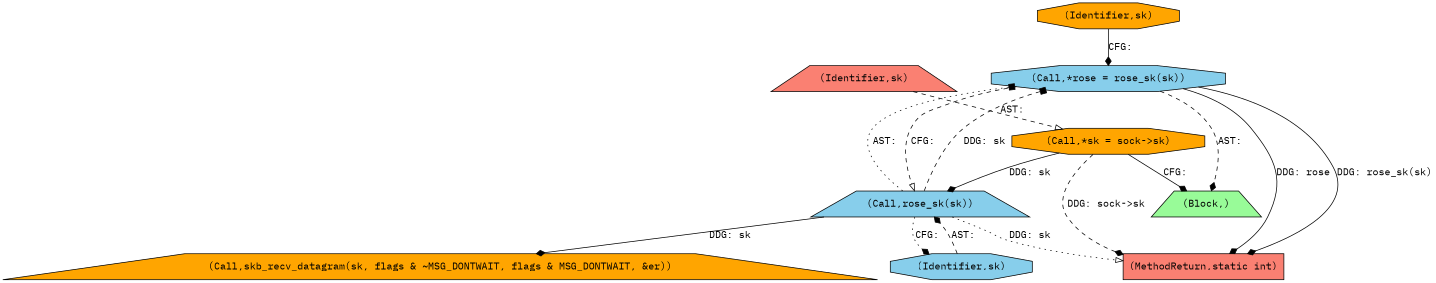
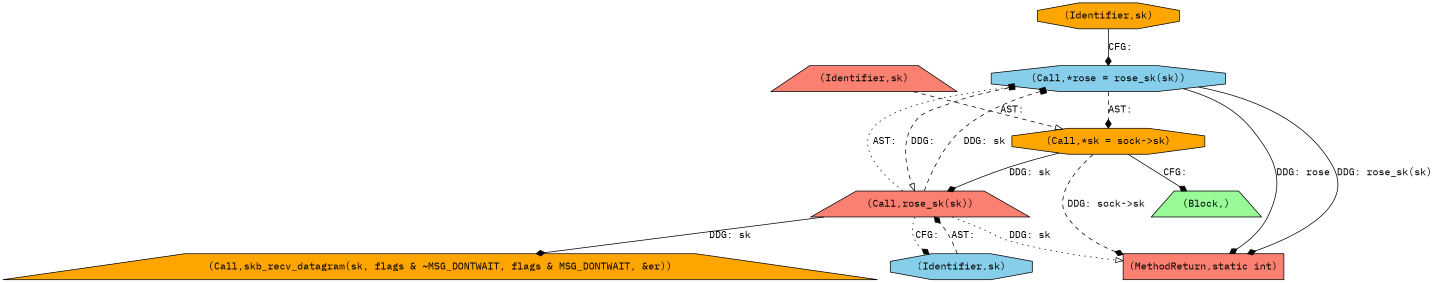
(1209, 125) -> (1108, 106)
(926, 141) -> (926, 141)
(920, 204) -> (920, 204)
